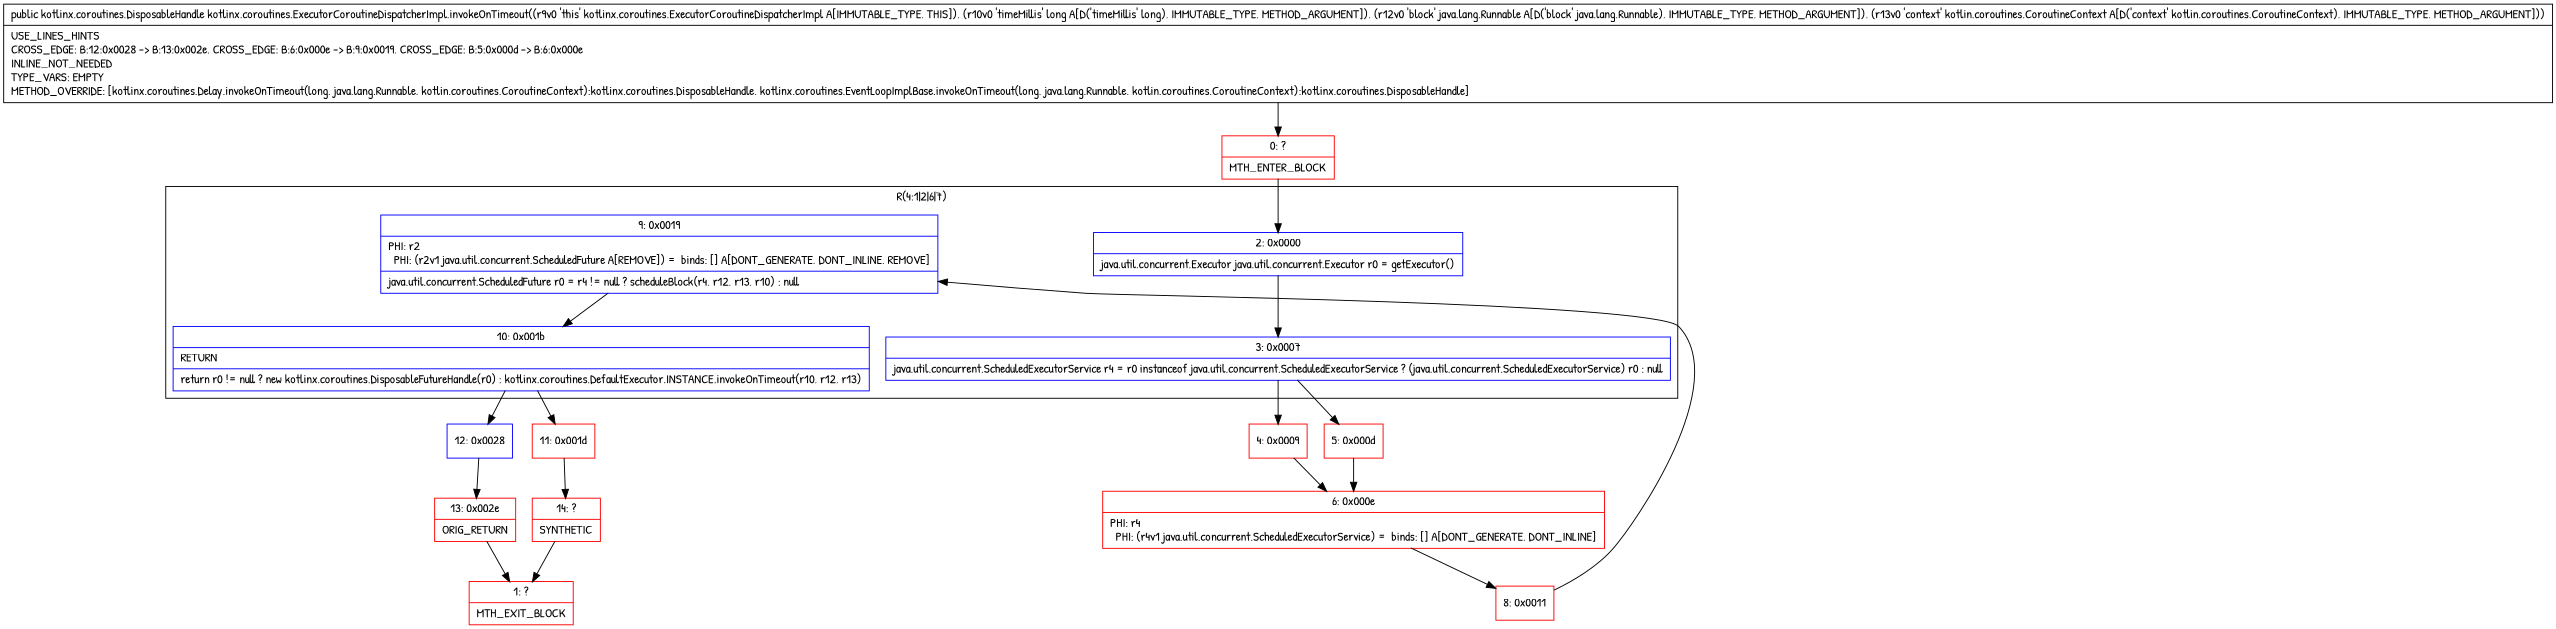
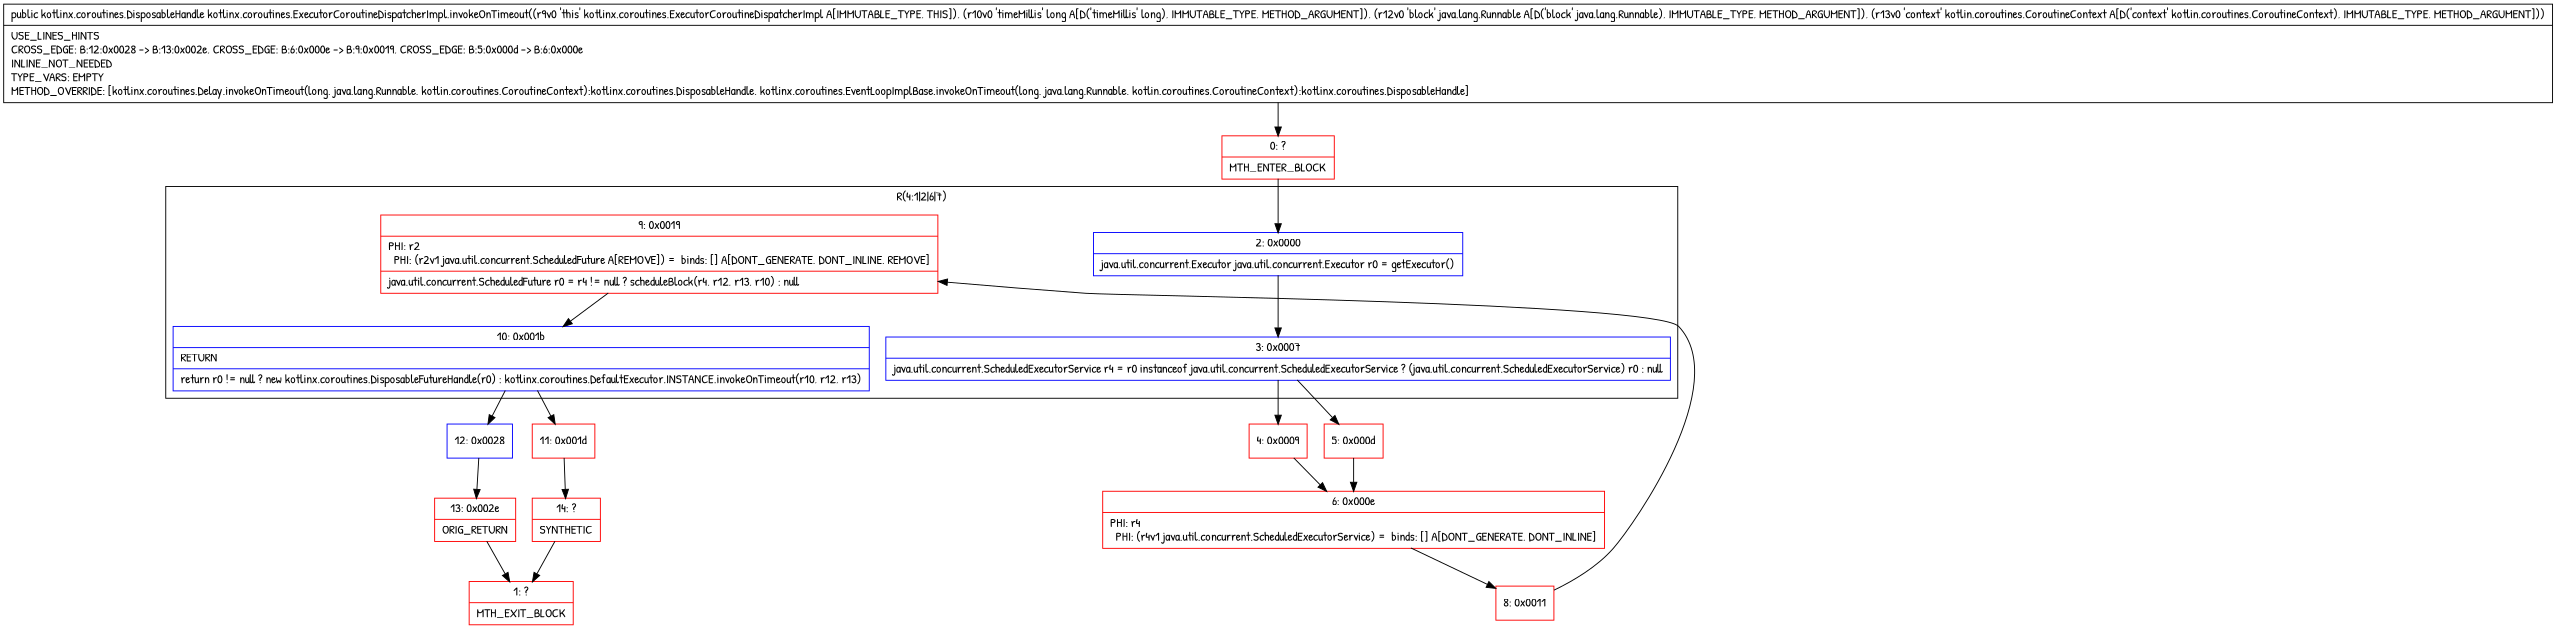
(659, 254) -> (659, 254)
